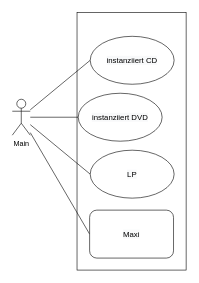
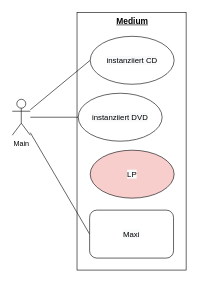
none -> (132, 21)
(60, 149) -> none
(132, 174) -> (132, 174)
